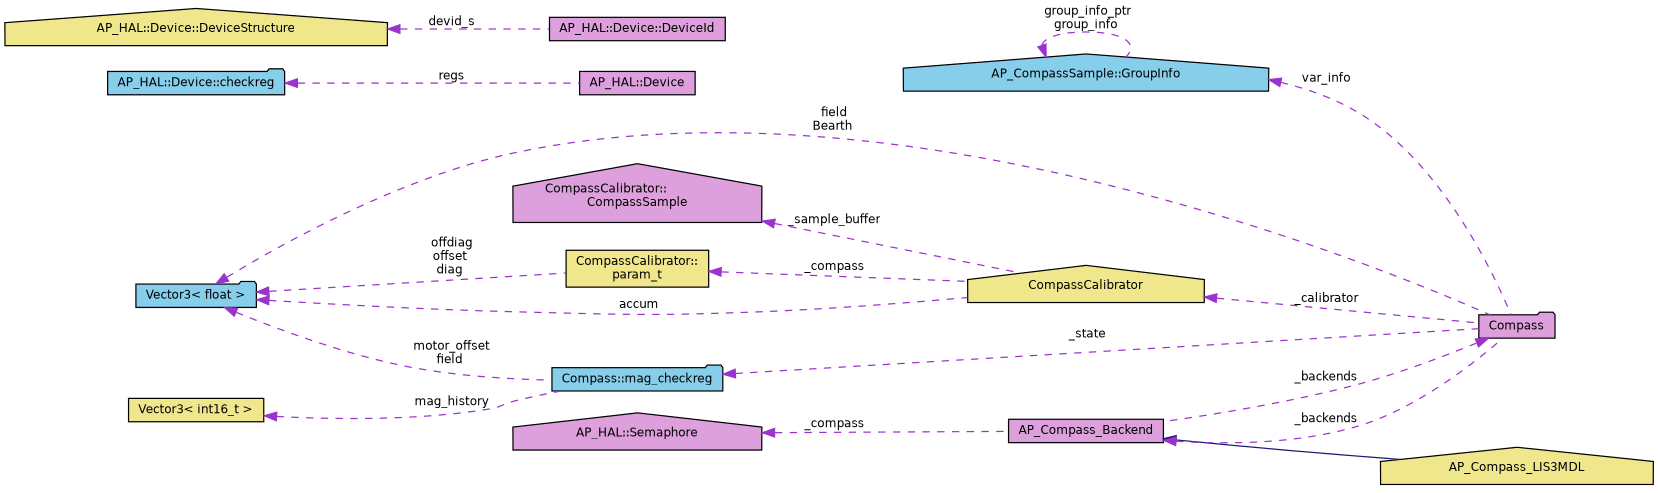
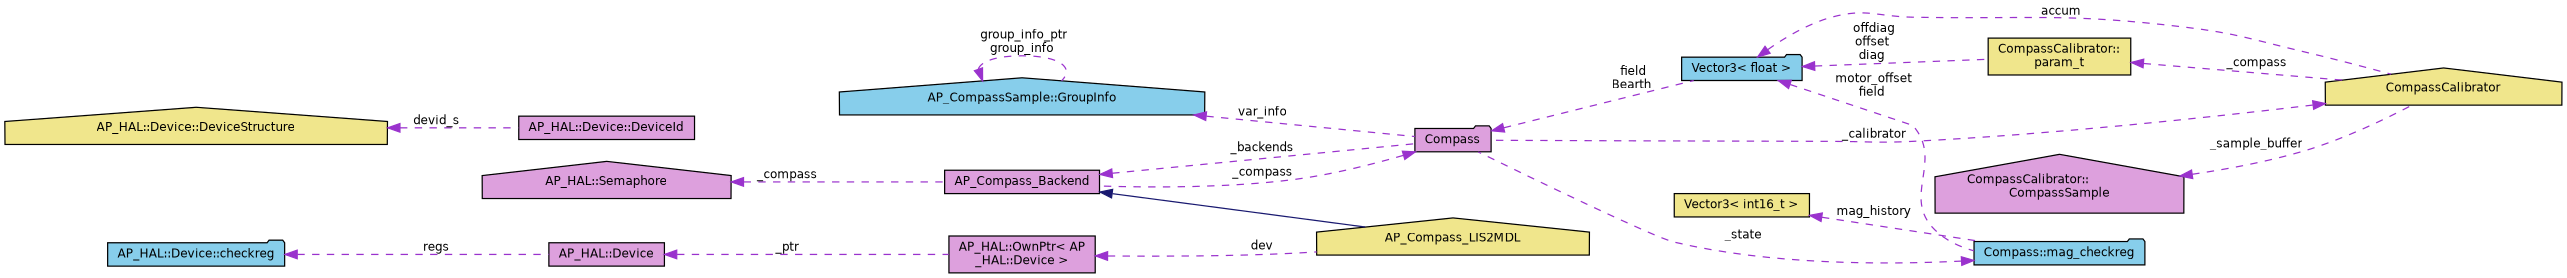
(857, 142) -> (1599, 104)
none -> (1022, 254)
(1325, 377) -> (1261, 173)
(1517, 468) -> (1453, 238)
